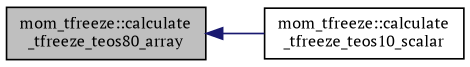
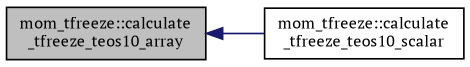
(106, 33) -> (106, 33)
